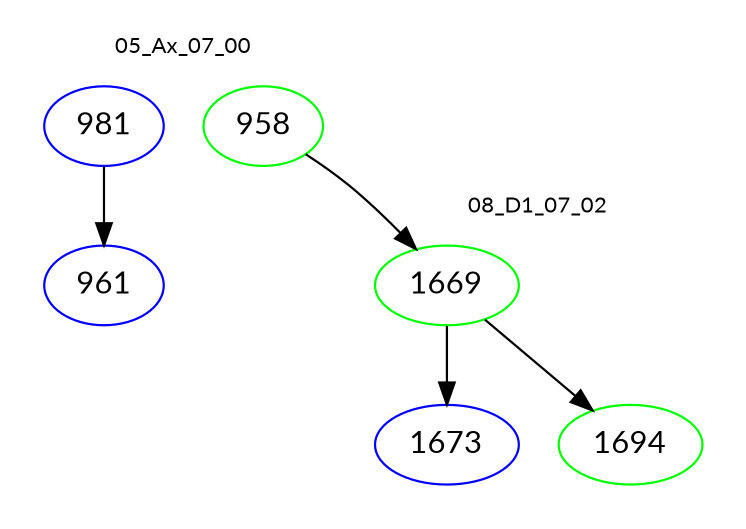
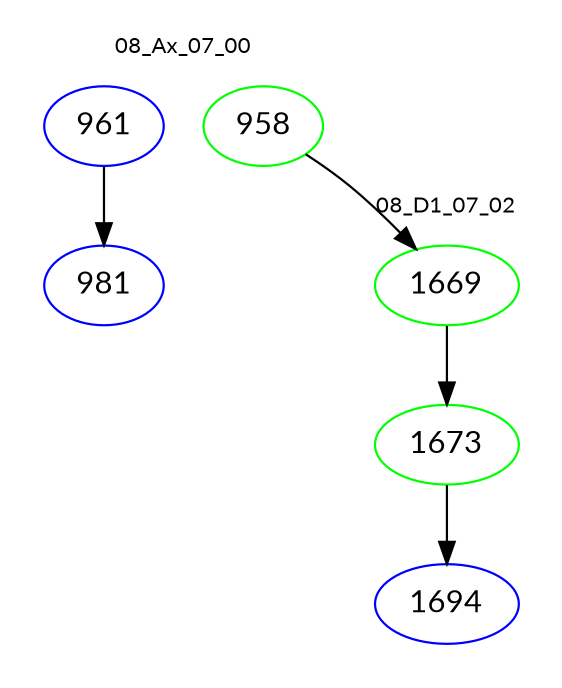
(184, 48) -> (184, 48)
(104, 195) -> (104, 195)
(530, 358) -> (447, 514)
(447, 445) -> (447, 445)
(631, 445) -> (447, 604)
